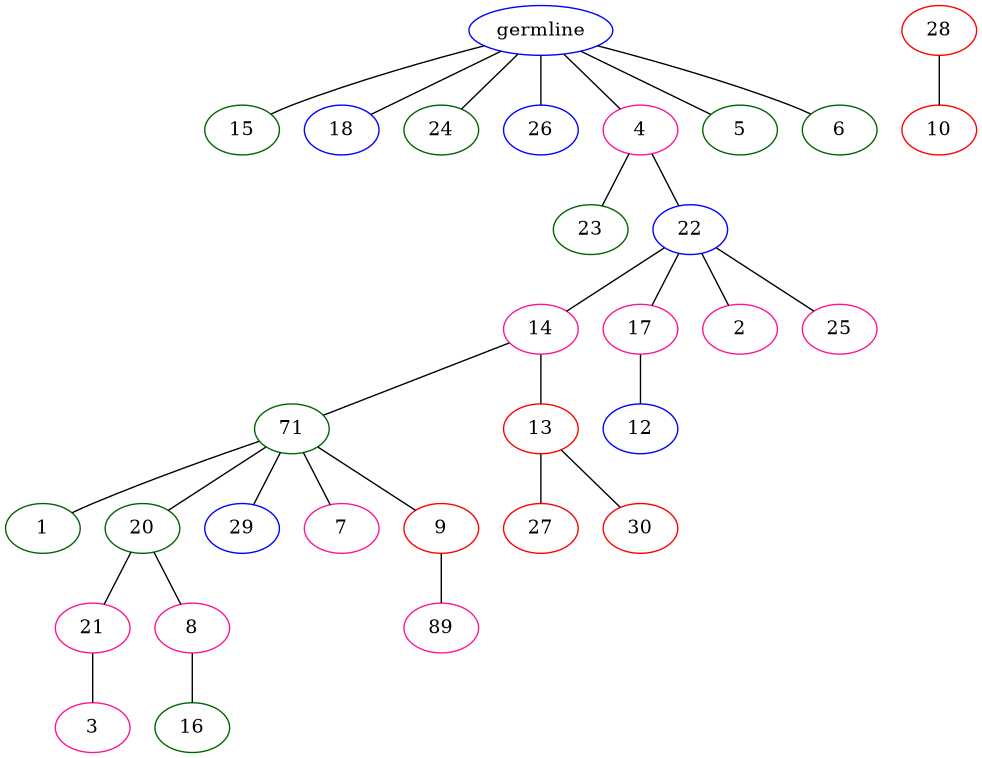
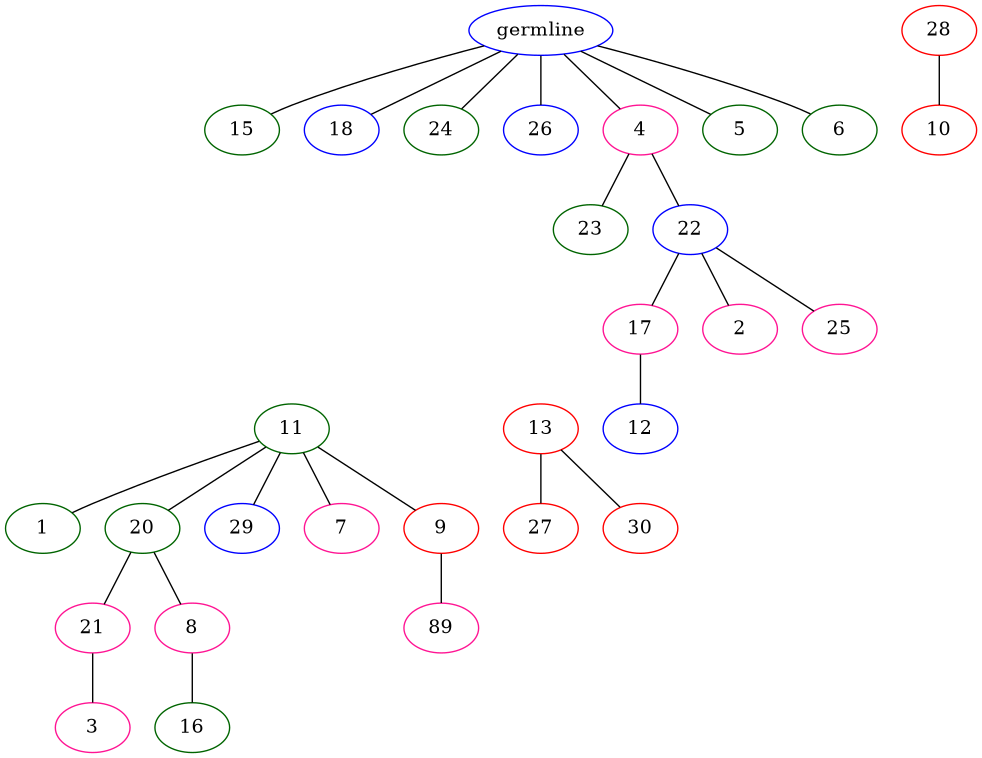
(541, 329) -> none
(292, 429) -> (292, 429)
